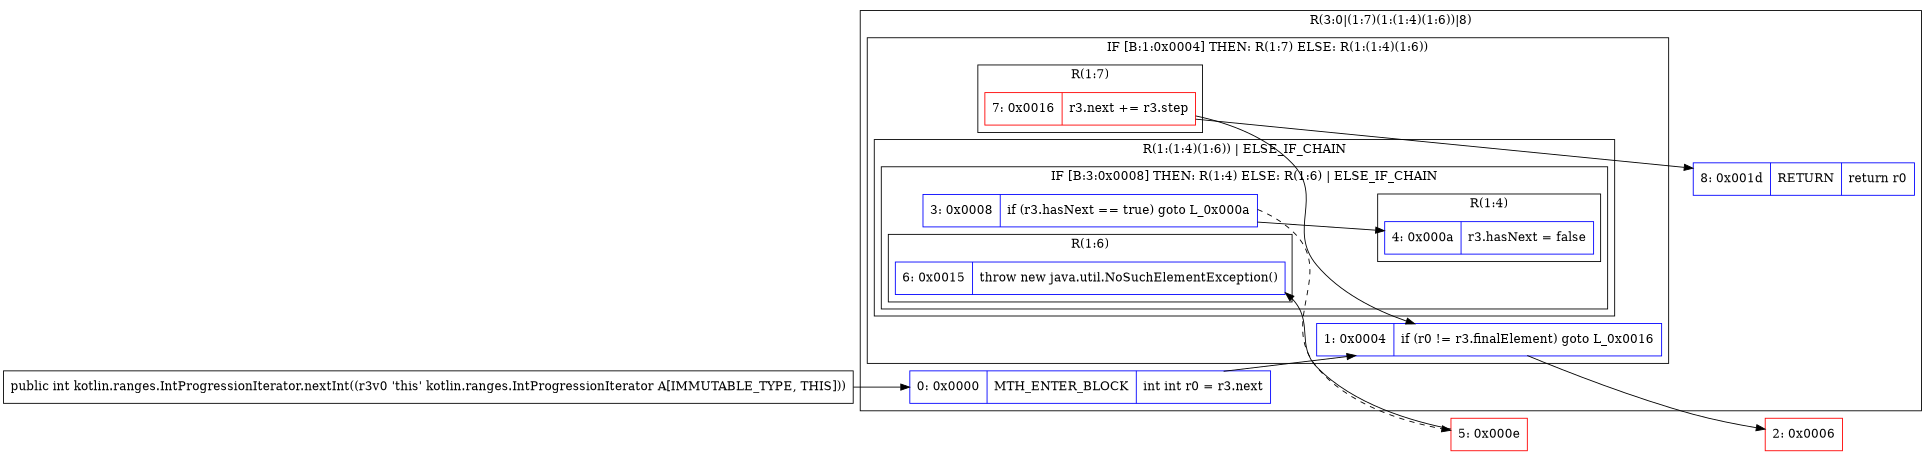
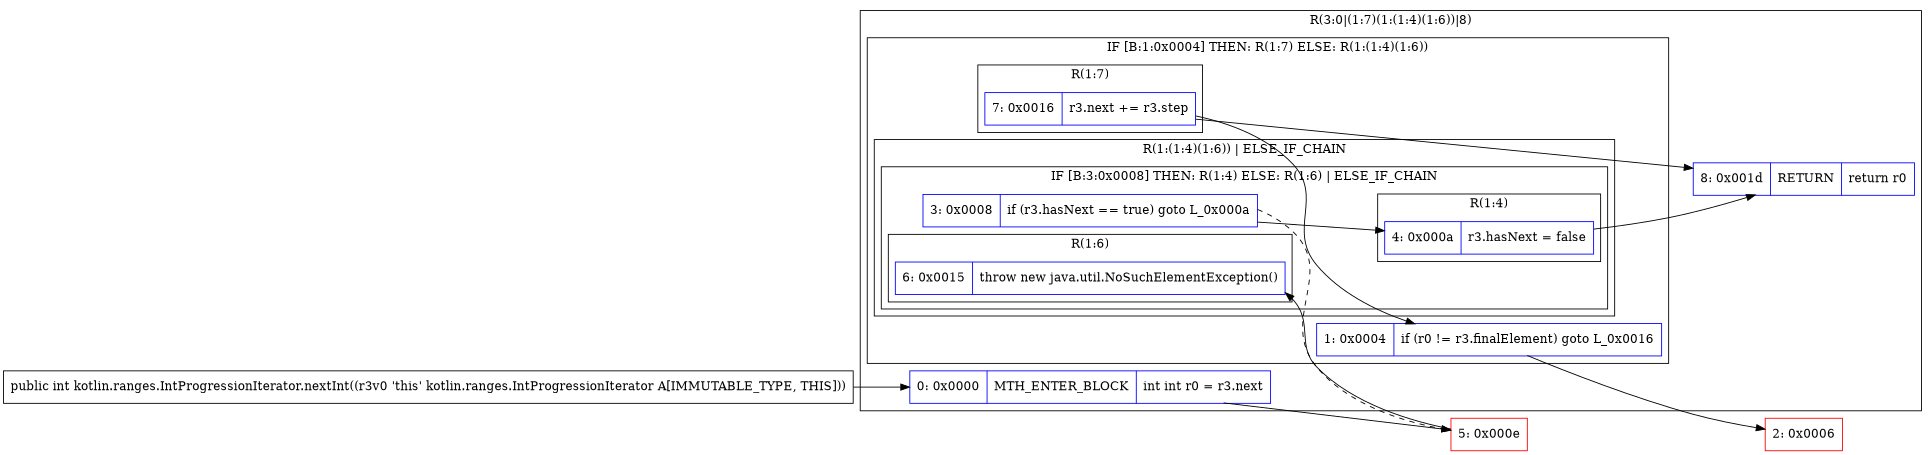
(1090, 109) -> (1090, 109)
none -> (1675, 216)
(1285, 364) -> (1338, 417)
